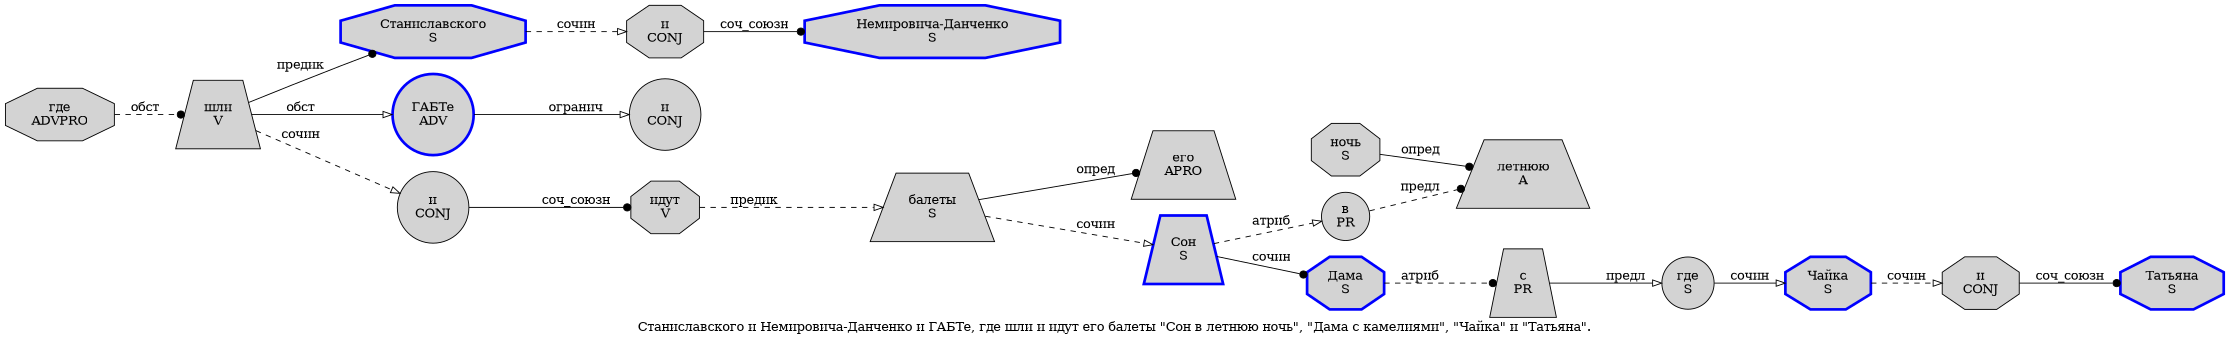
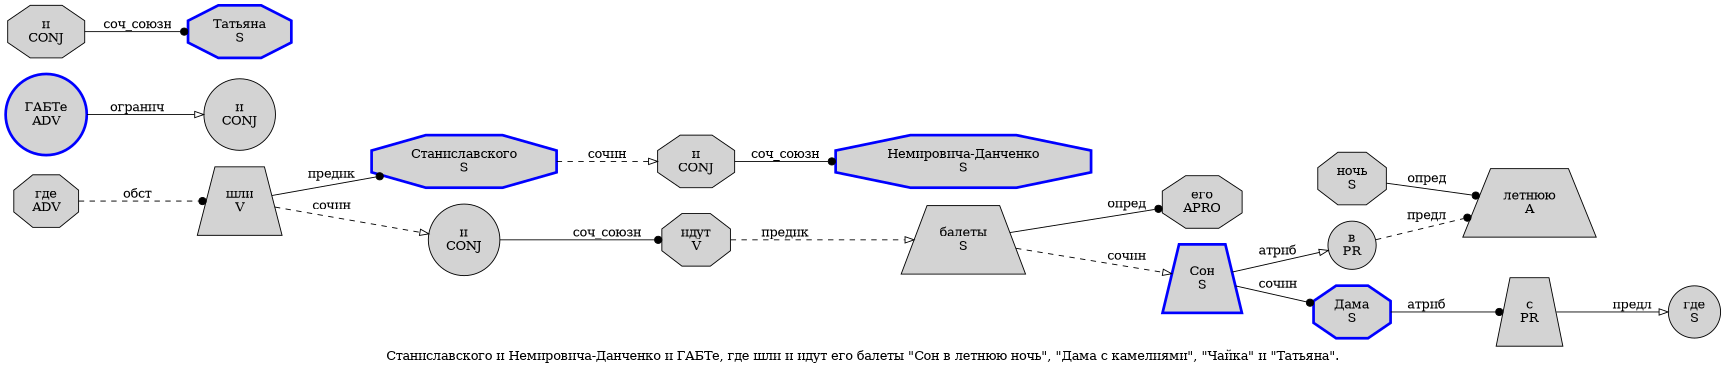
(60, 115) -> (46, 201)
(317, 115) -> none
(1184, 165) -> (1202, 202)
(1263, 233) -> (1276, 262)
(1437, 283) -> (1443, 312)
(1828, 283) -> none
